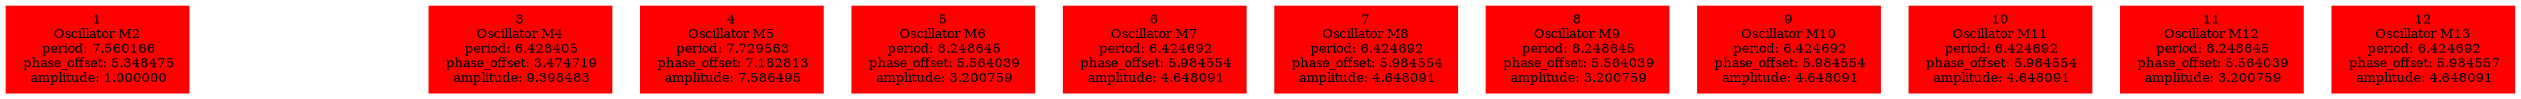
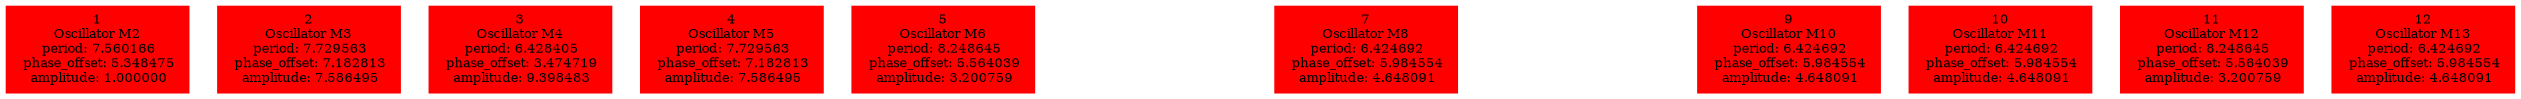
none -> (309, 50)
(1155, 50) -> none
(1578, 50) -> none
(2423, 63) -> (2423, 63)
